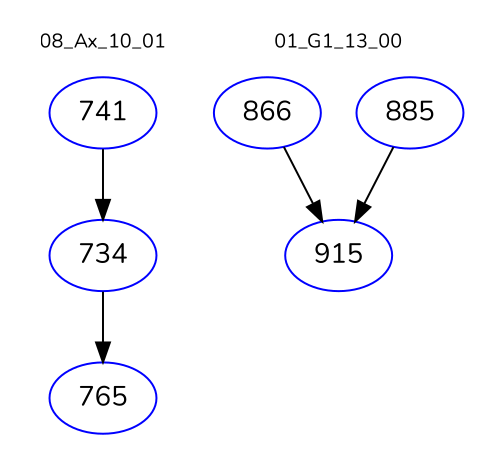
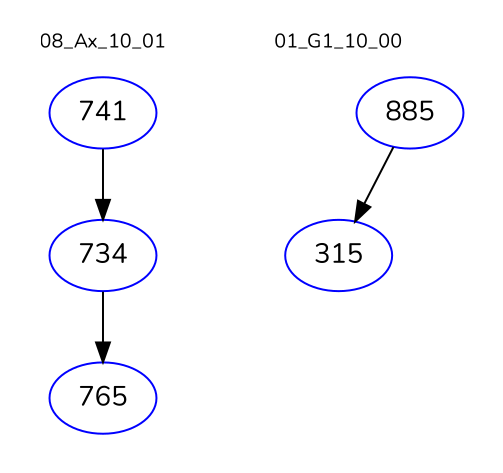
(339, 43) -> (339, 43)
(267, 113) -> none
(339, 255) -> (339, 255)
